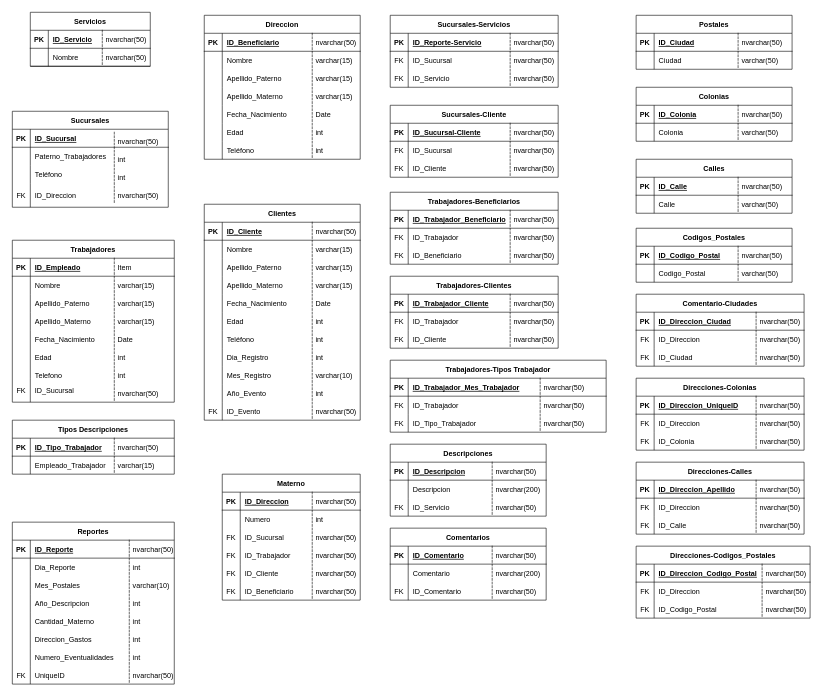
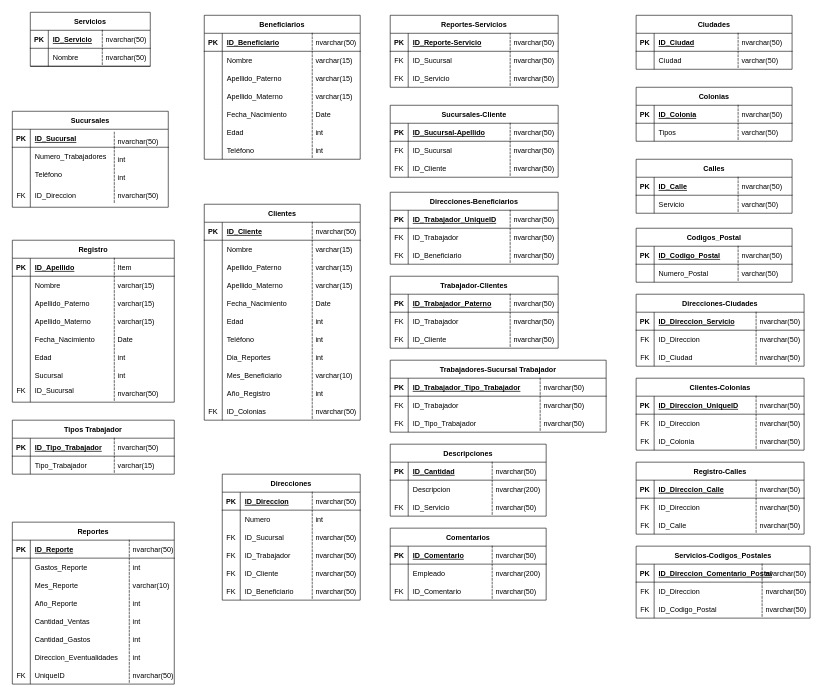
(282, 25) -> (282, 25)
(474, 25) -> (474, 25)
(714, 25) -> (714, 25)
(448, 133) -> (449, 133)
(671, 133) -> (668, 133)
(75, 157) -> (73, 157)
(474, 202) -> (474, 202)
(667, 205) -> (673, 205)
(462, 220) -> (456, 220)
(714, 238) -> (714, 238)
(93, 250) -> (93, 250)
(56, 268) -> (54, 268)
(683, 274) -> (684, 274)
(474, 286) -> (474, 286)
(453, 304) -> (455, 304)
(720, 304) -> (720, 304)
(694, 322) -> (697, 322)
(249, 358) -> (250, 358)
(498, 370) -> (498, 370)
(50, 376) -> (50, 376)
(250, 376) -> (256, 376)
(469, 388) -> (470, 388)
(720, 388) -> (720, 388)
(247, 394) -> (250, 394)
(245, 412) -> (247, 412)
(93, 430) -> (93, 430)
(72, 466) -> (64, 466)
(439, 472) -> (434, 472)
(720, 472) -> (720, 472)
(291, 484) -> (291, 484)
(696, 490) -> (691, 490)
(723, 556) -> (723, 556)
(56, 568) -> (63, 568)
(432, 574) -> (428, 574)
(707, 574) -> (716, 574)
(58, 586) -> (57, 586)
(63, 604) -> (57, 604)
(66, 622) -> (64, 622)
(65, 640) -> (64, 640)
(75, 658) -> (79, 658)
